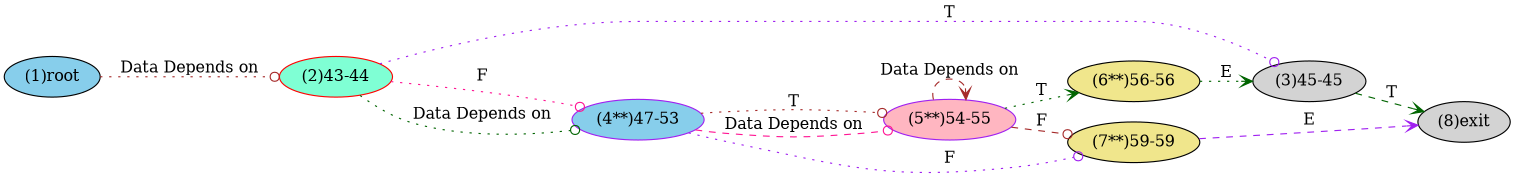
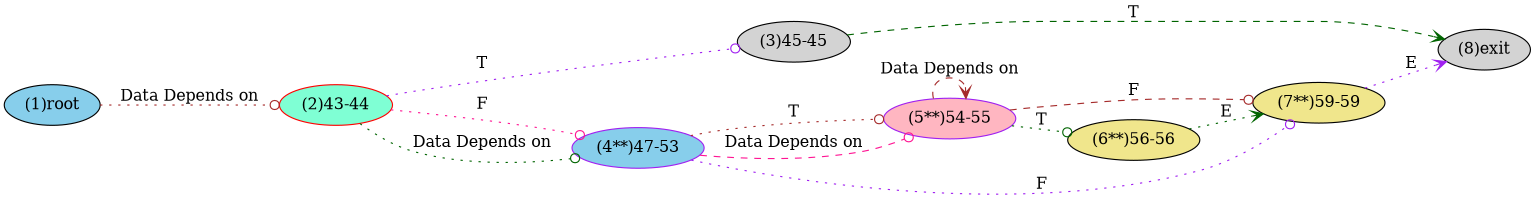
(1220, 81) -> (1221, 123)
(1036, 102) -> (1037, 129)
(1303, 133) -> (1400, 77)
